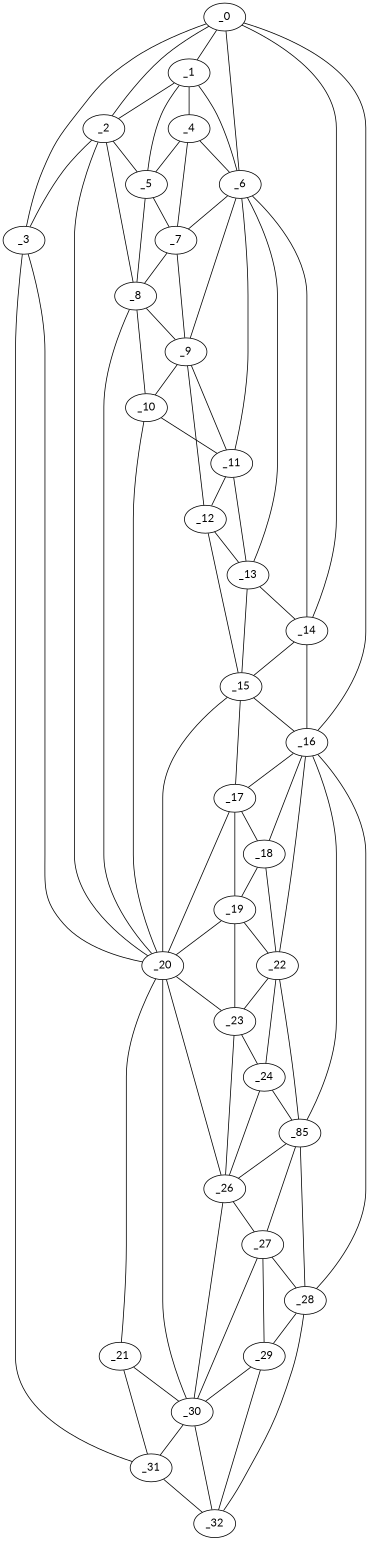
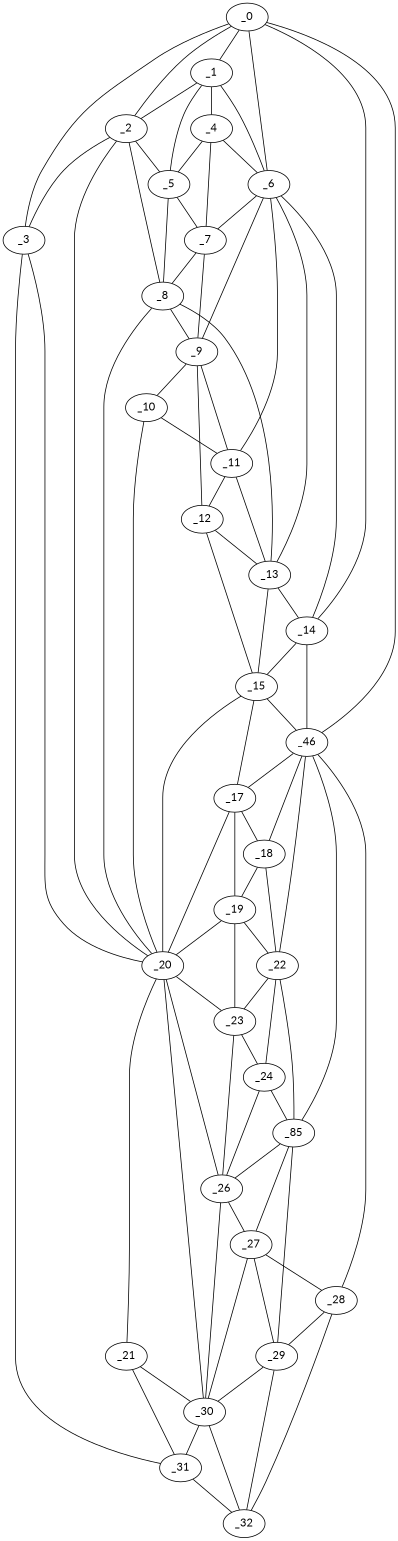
(141, 352) -> (262, 425)
(307, 742) -> (307, 742)
(303, 1217) -> (285, 1245)
